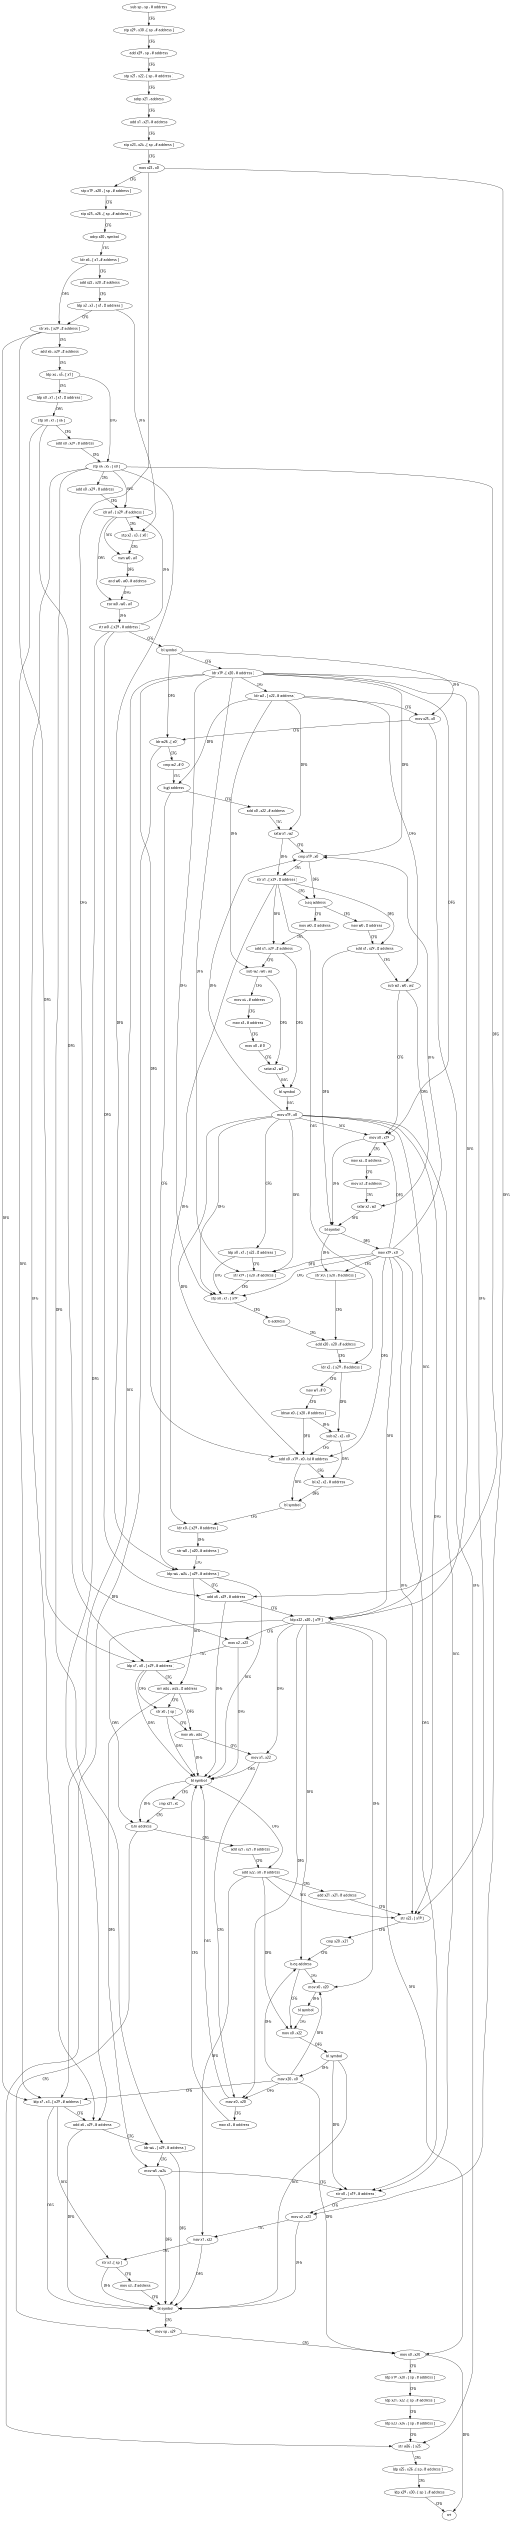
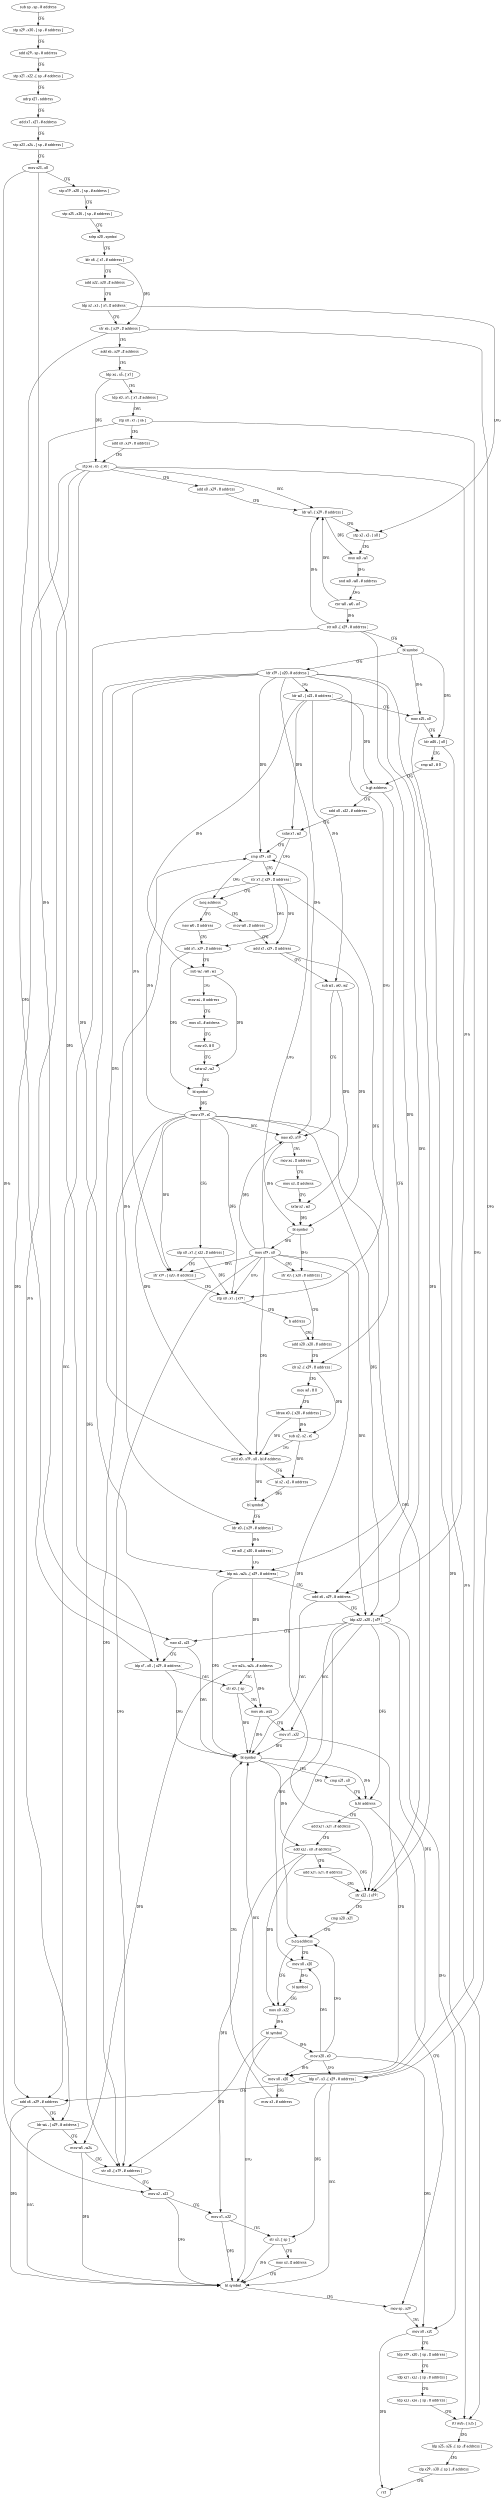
(98, 558) -> (323, 563)
(127, 1362) -> (86, 1352)
(163, 1677) -> none
